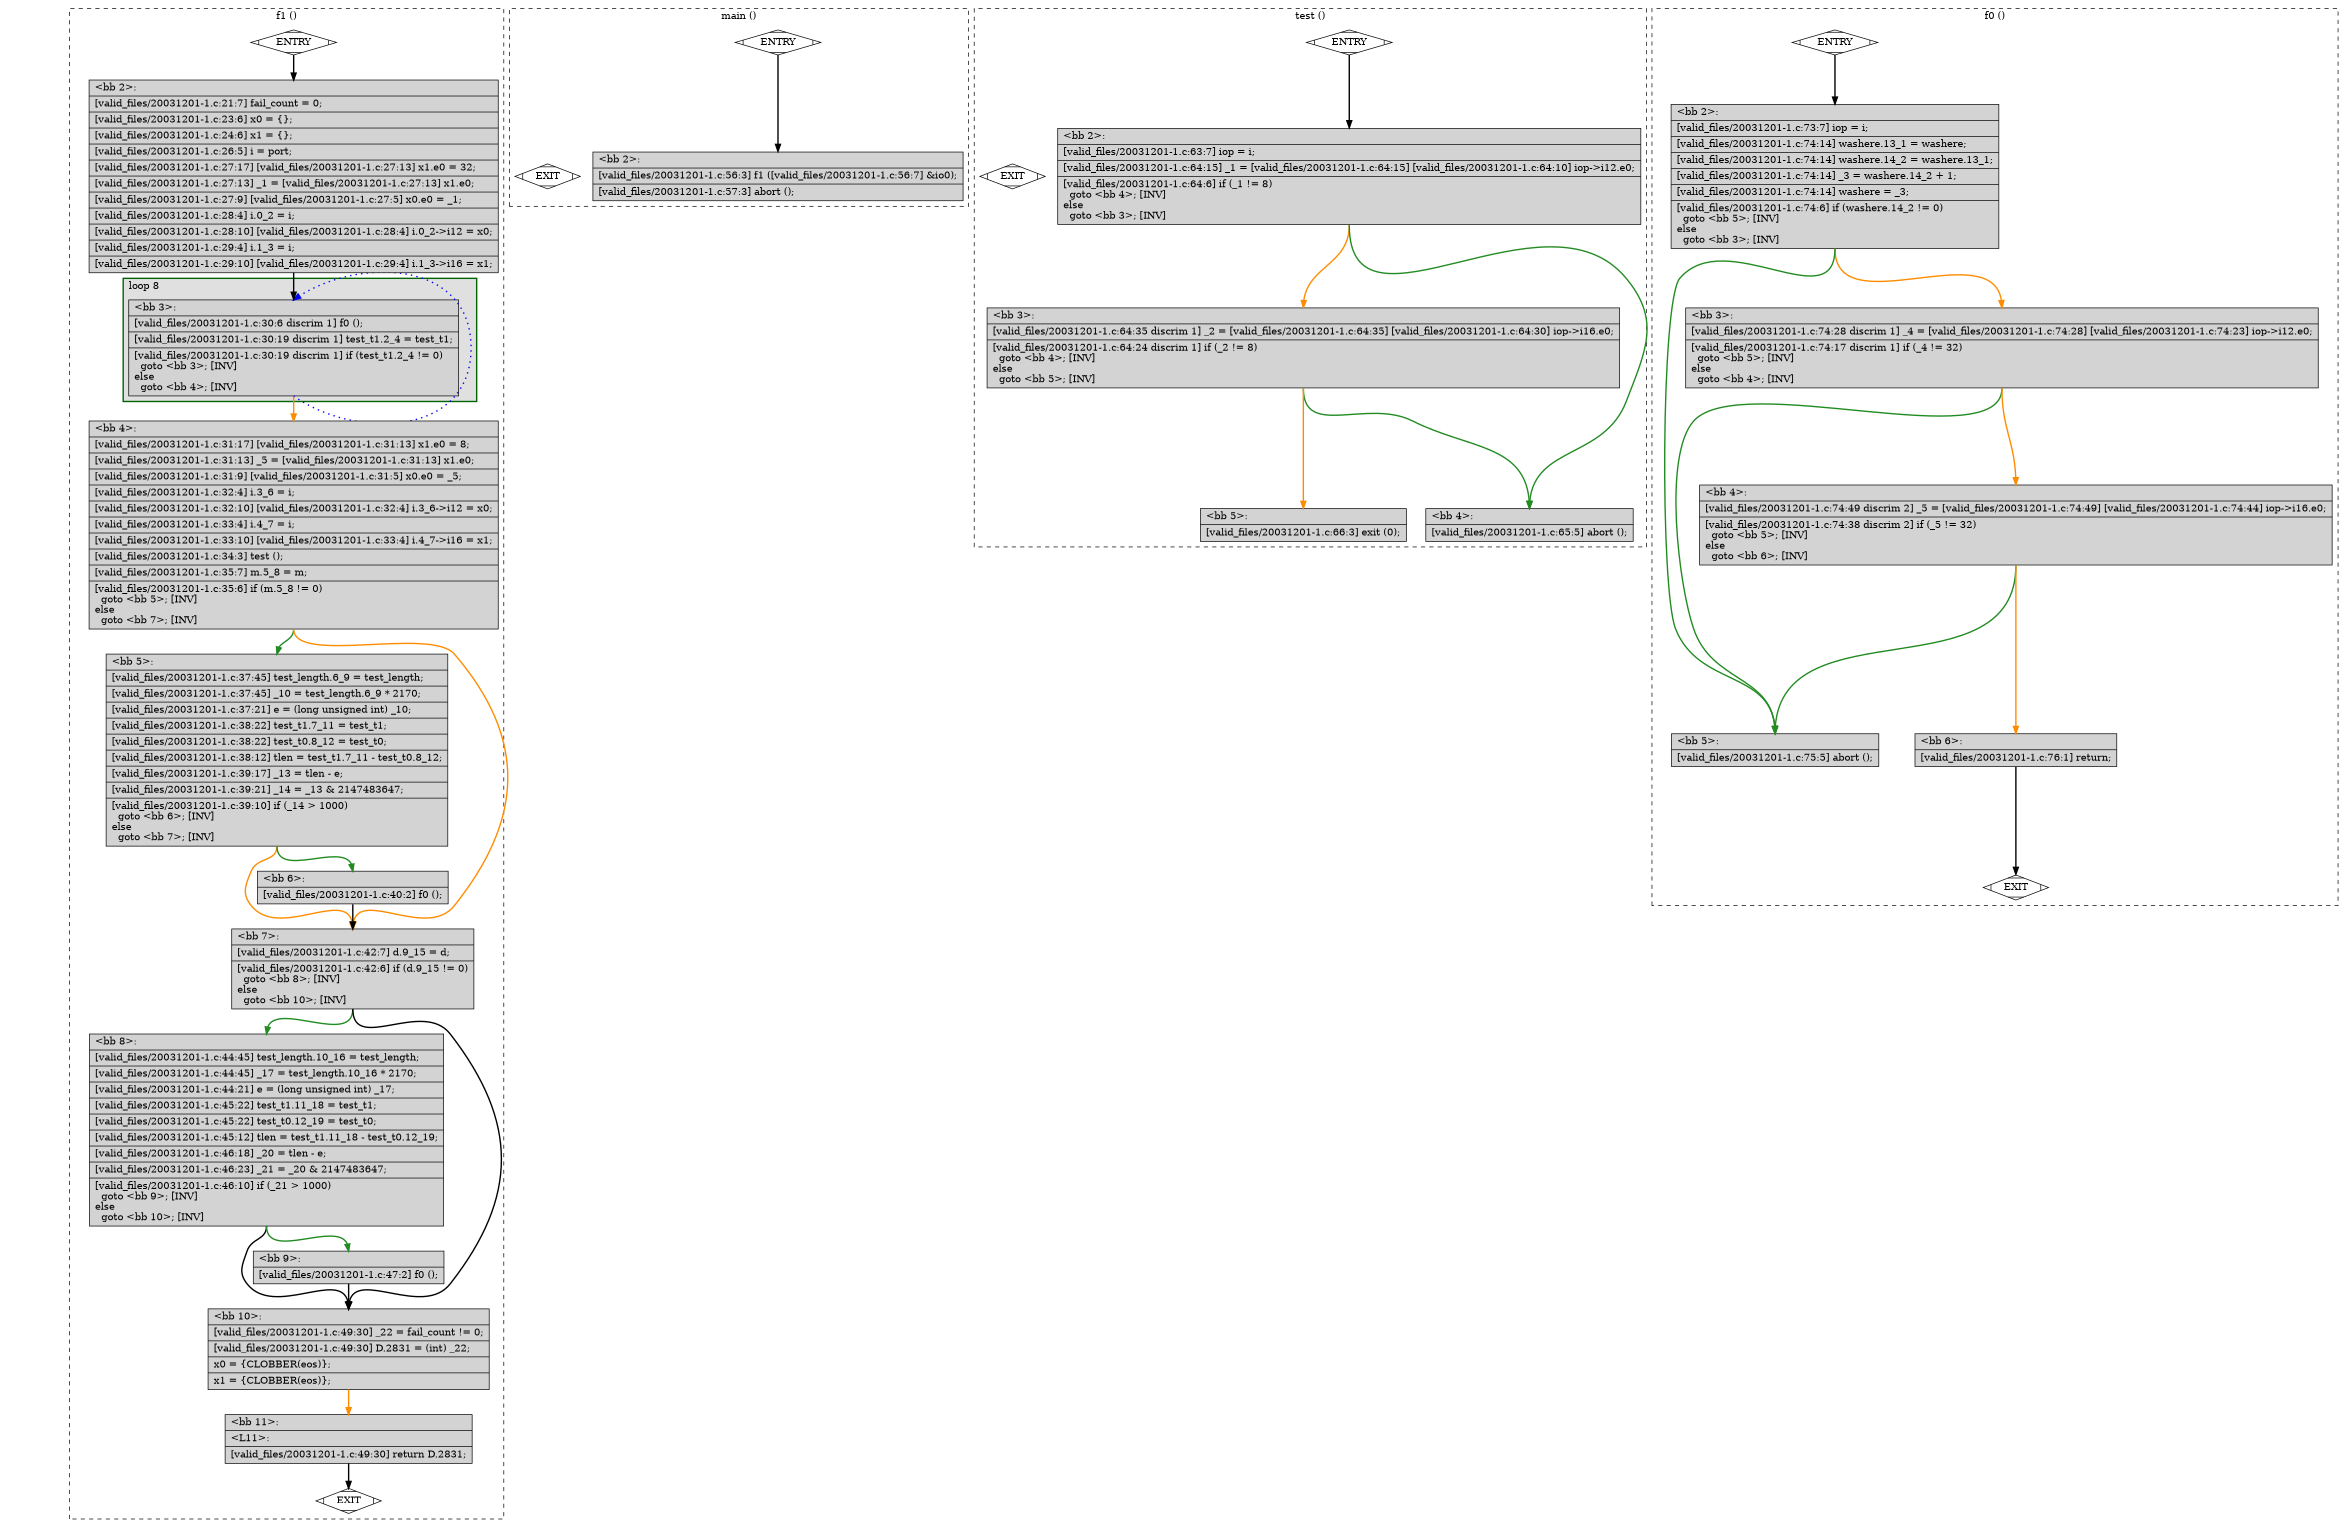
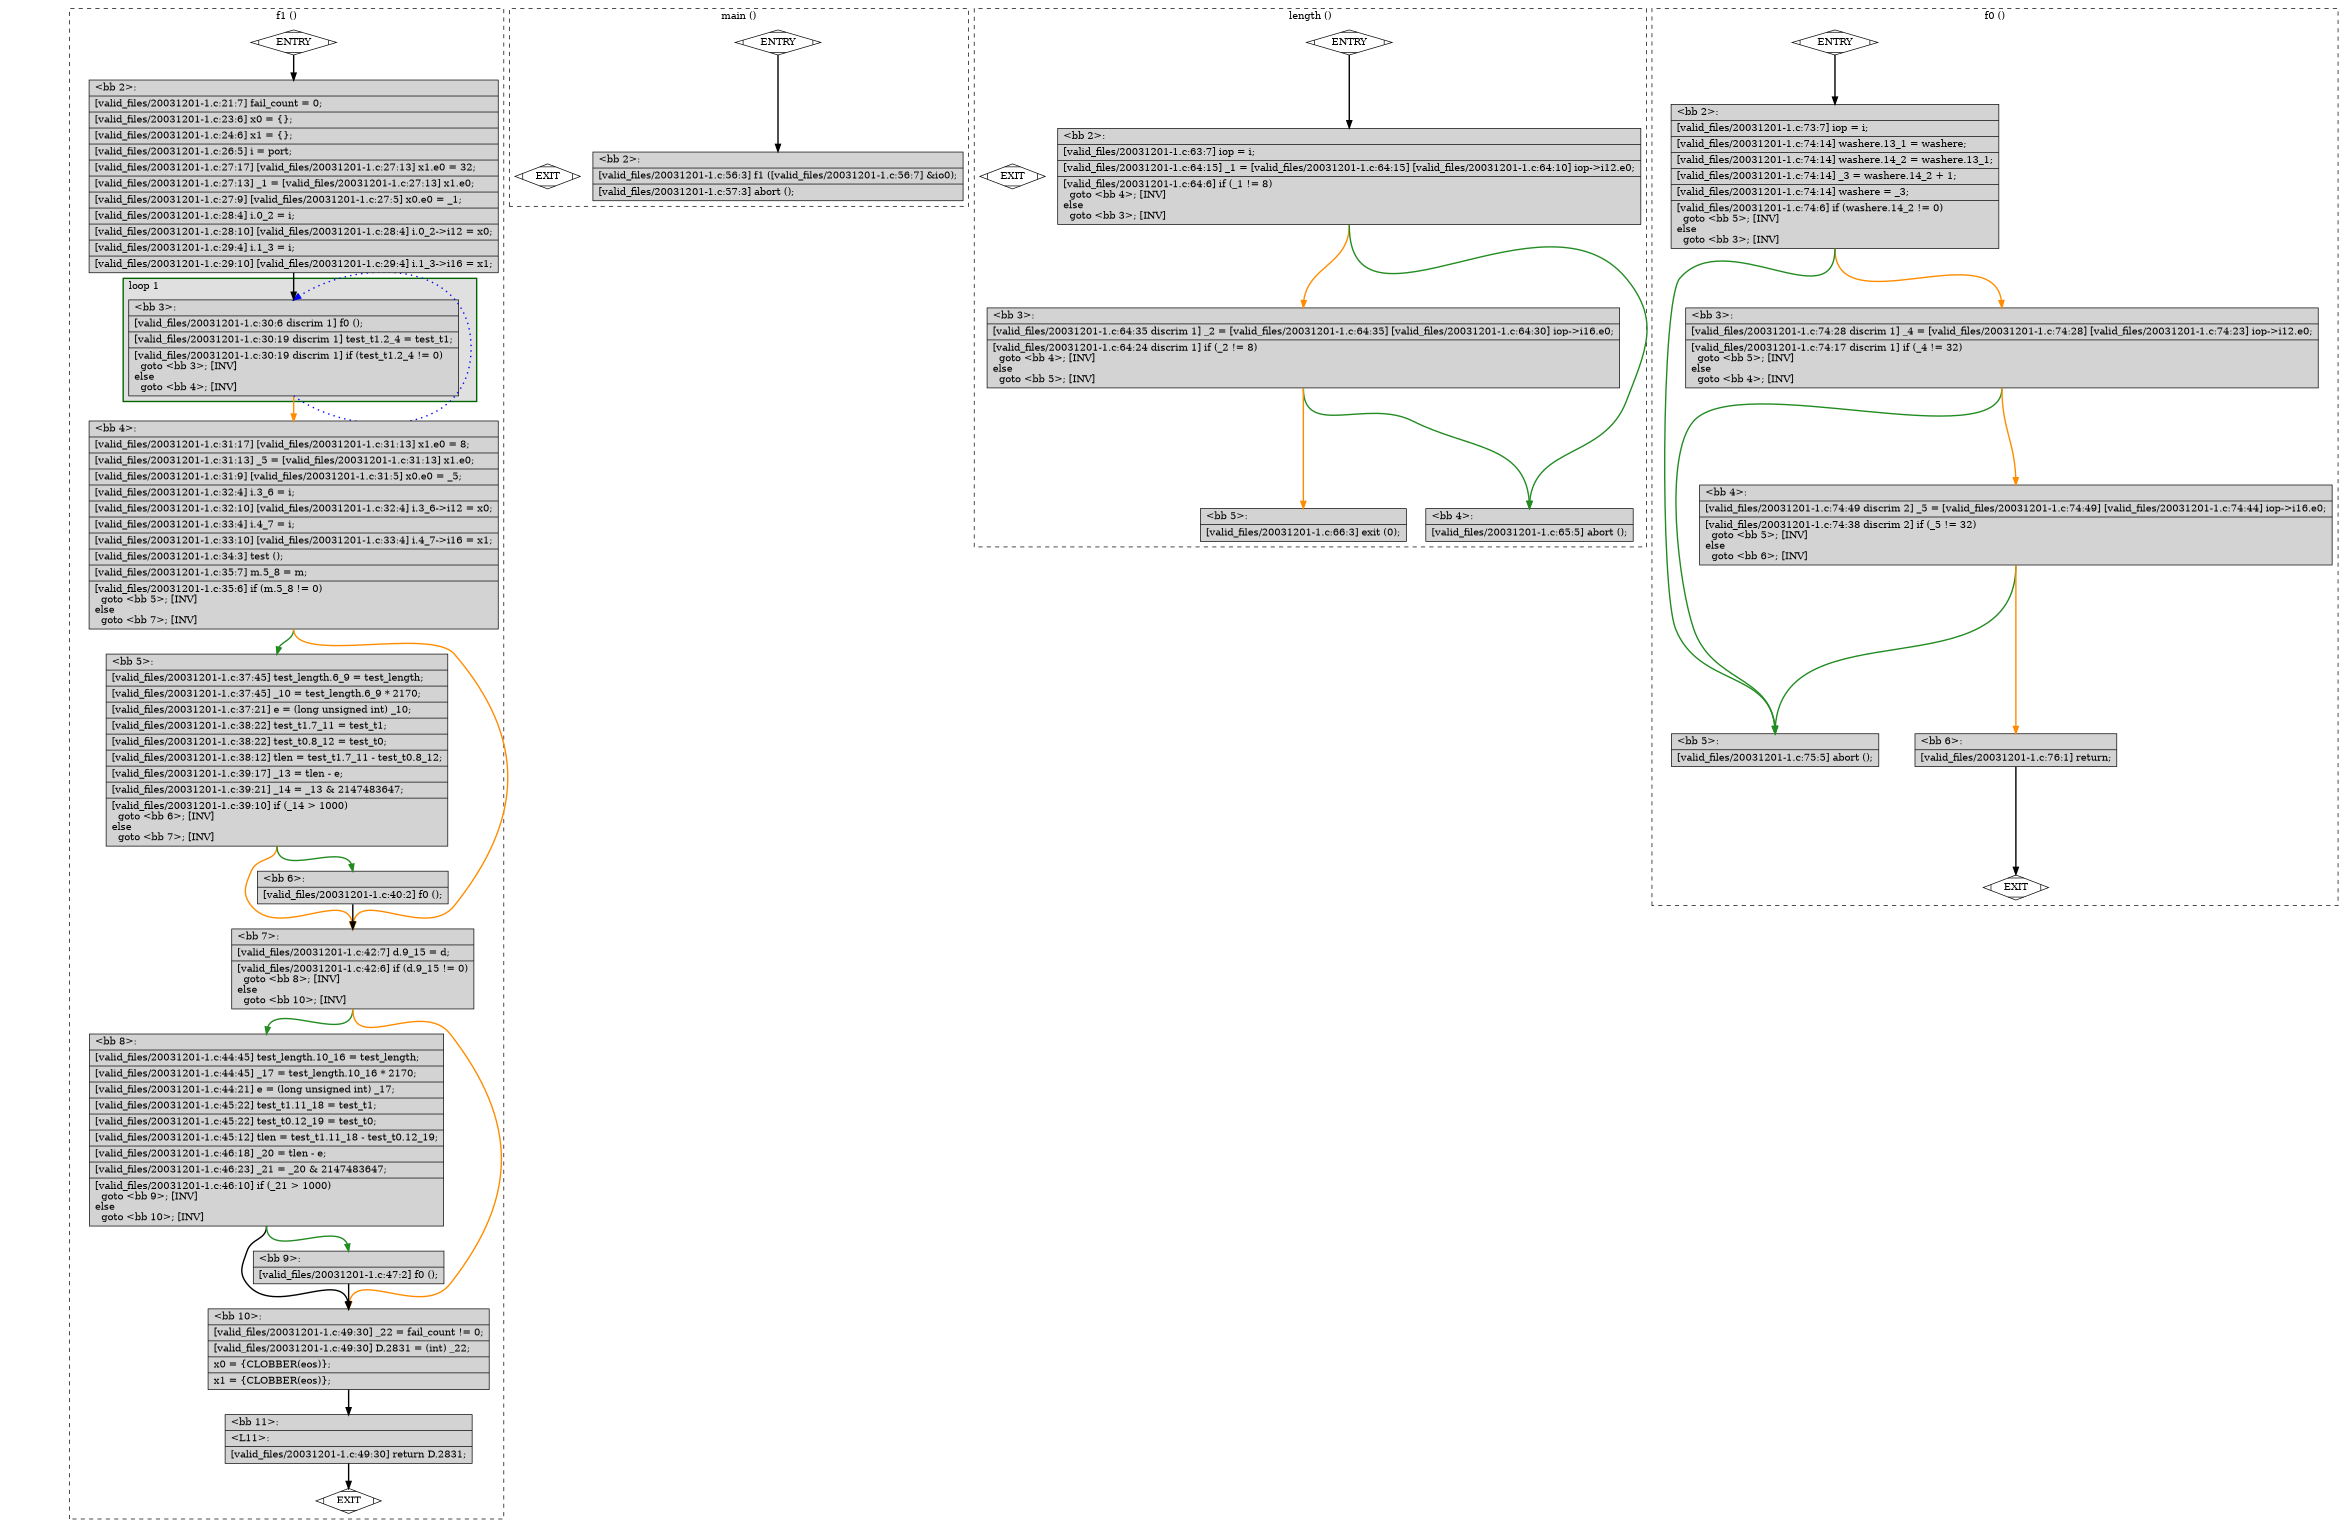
(1310, 16) -> (1310, 16)
(144, 286) -> (144, 286)
(499, 1133) -> (499, 1133)
(349, 1399) -> (349, 1399)
